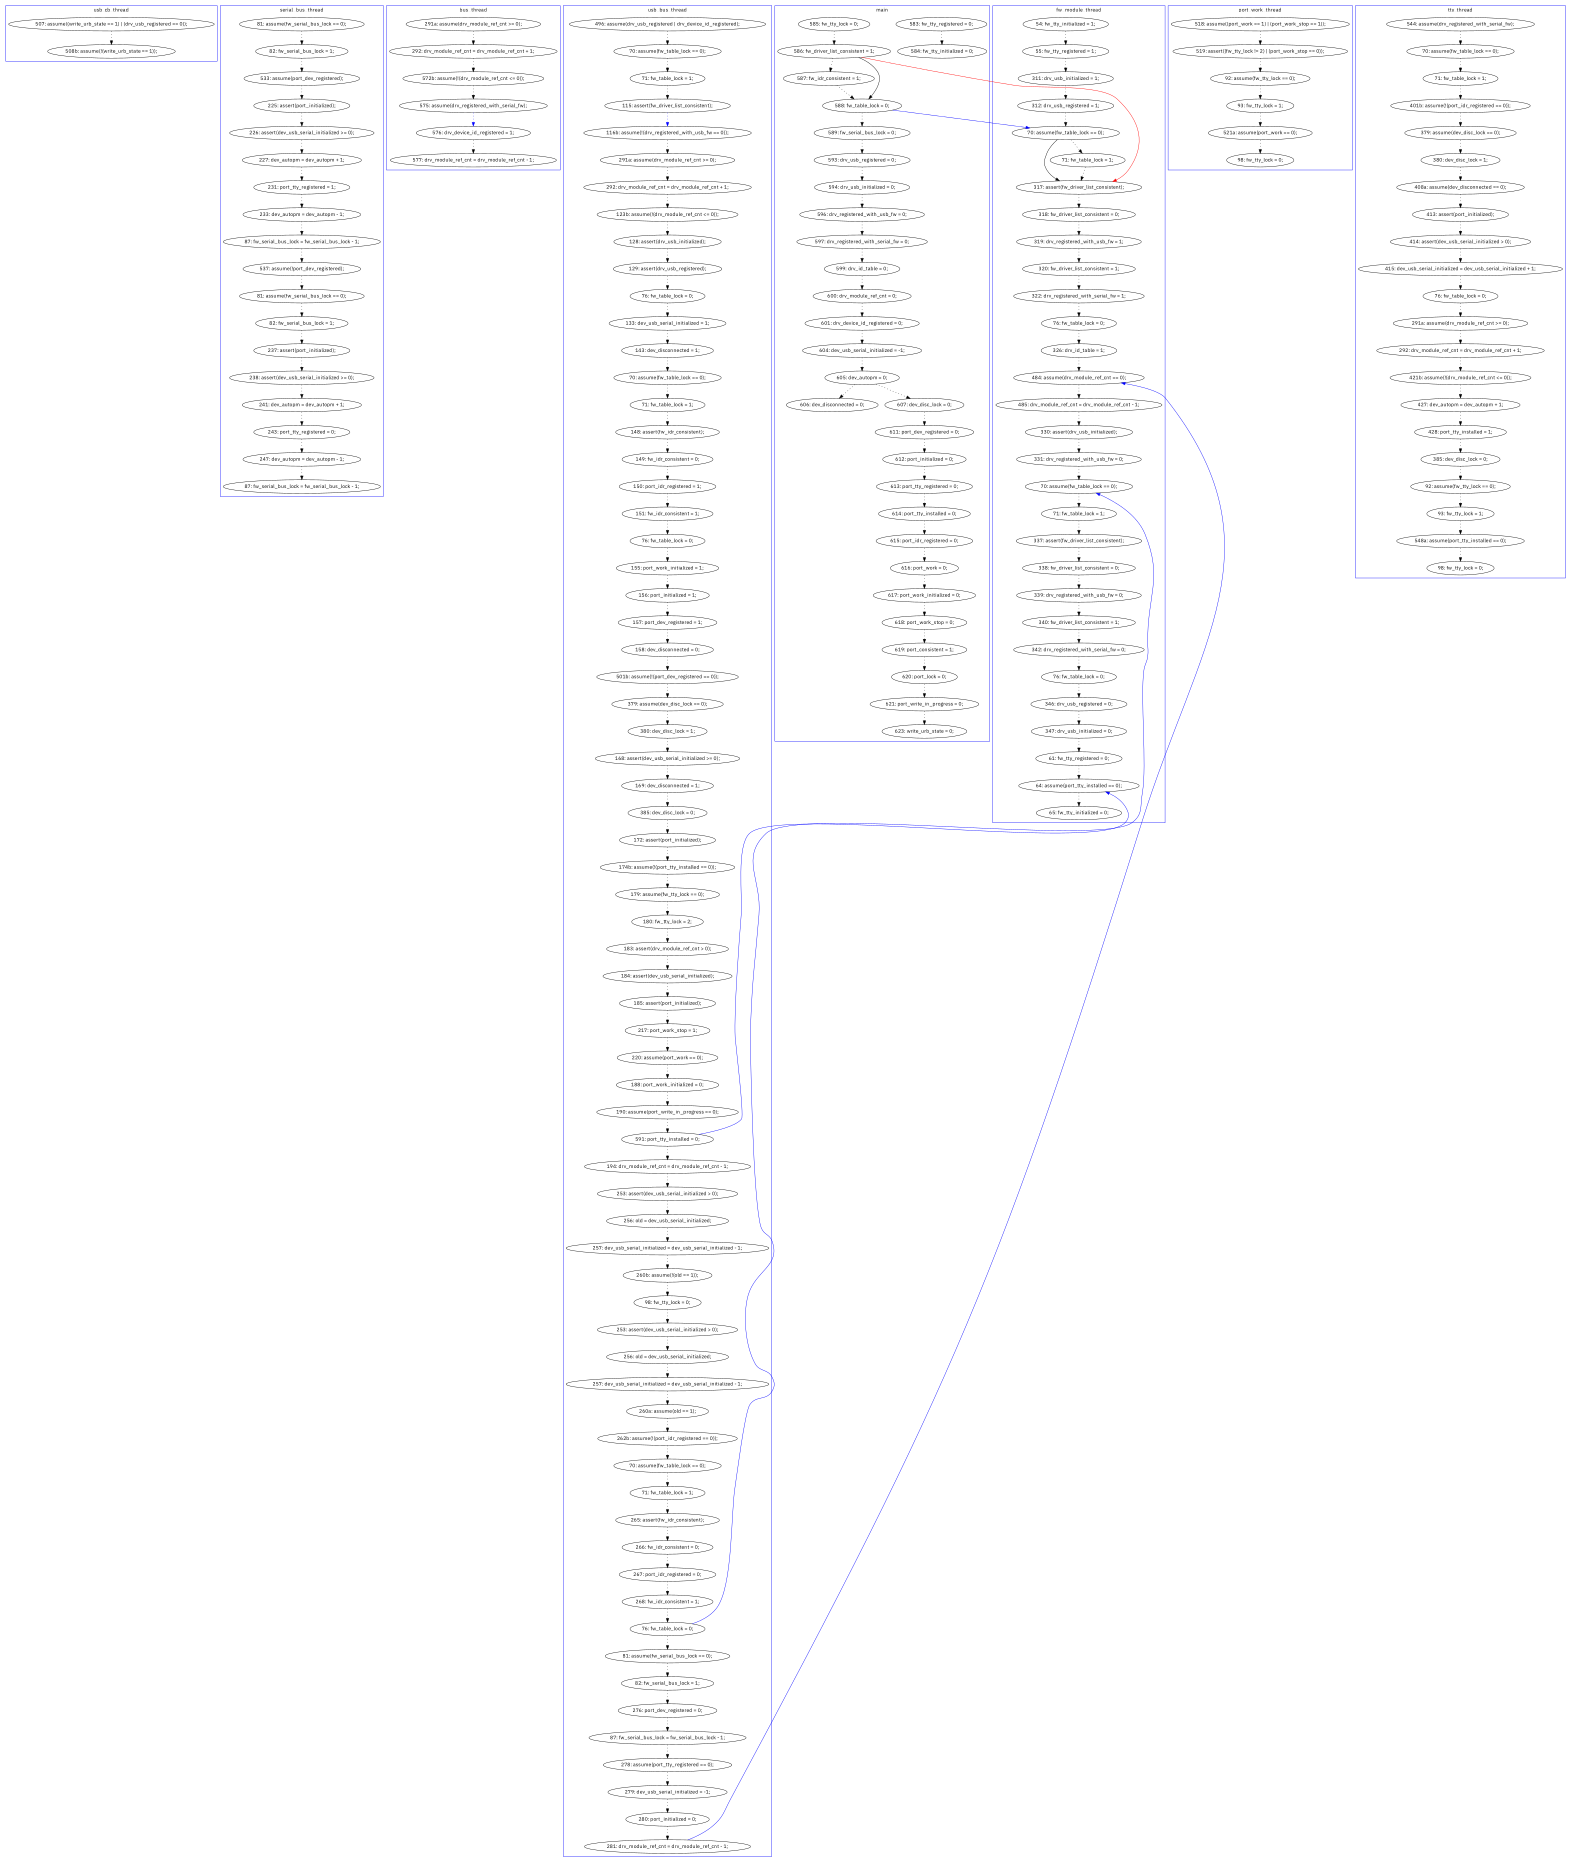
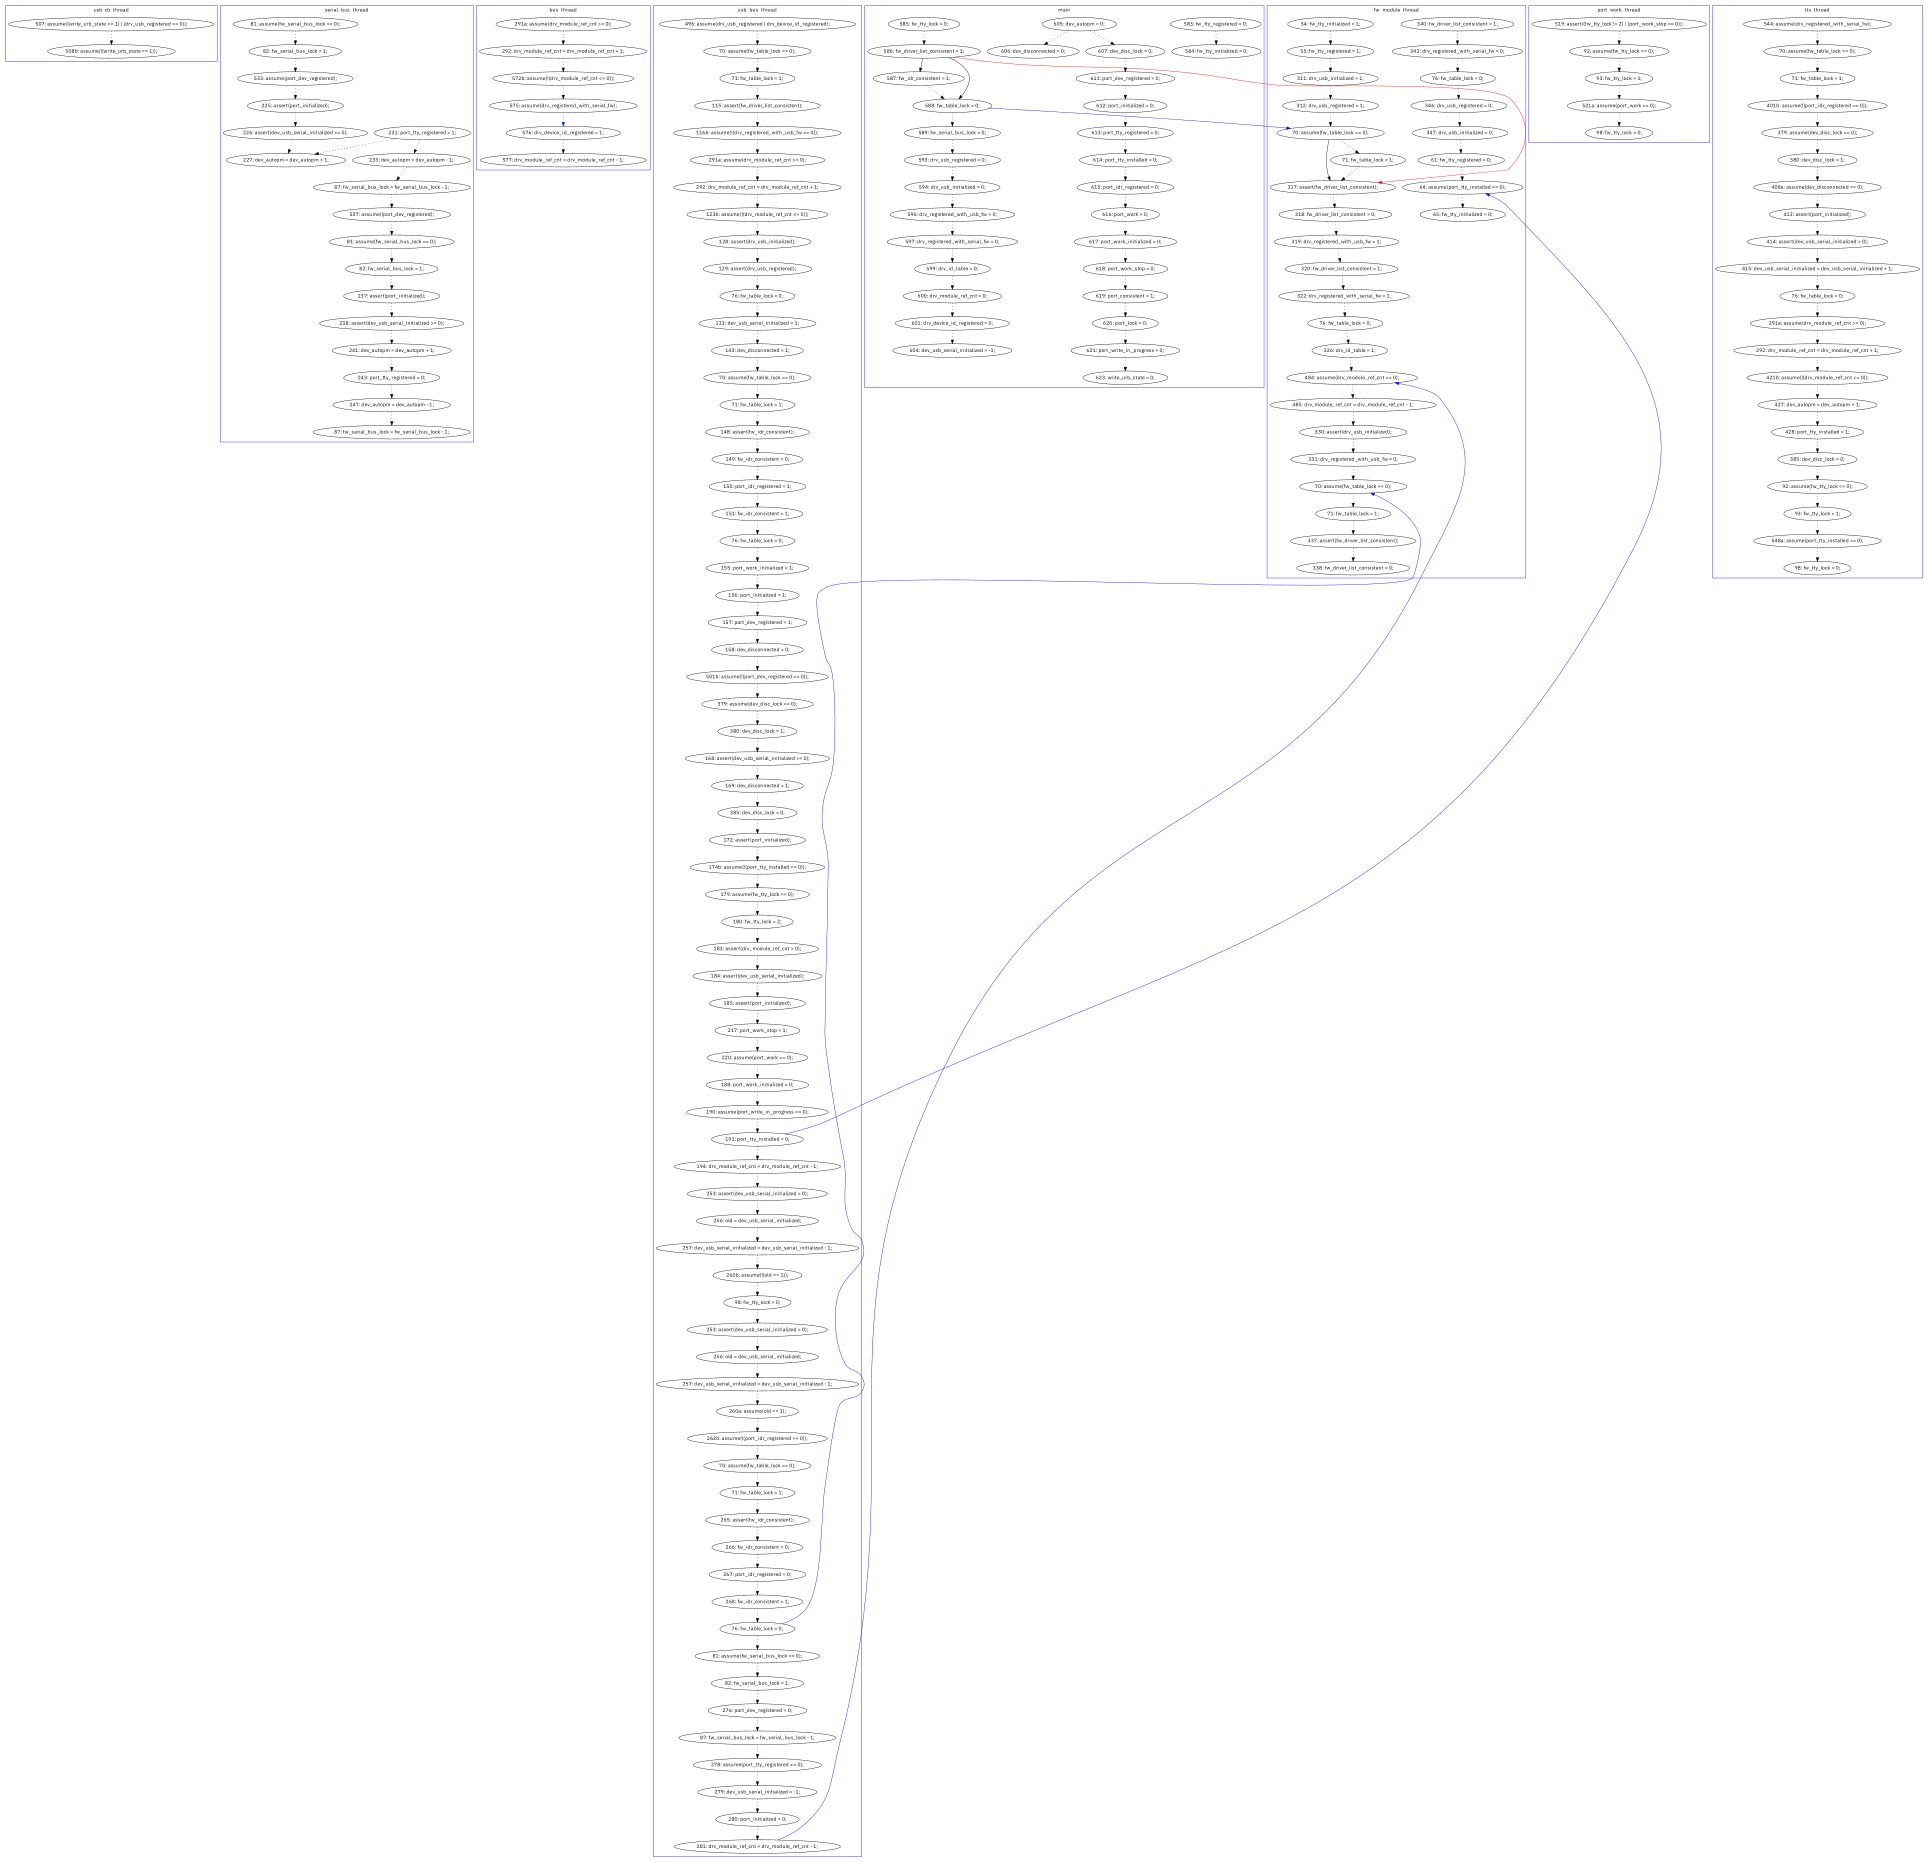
(1260, 24) -> none
(832, 63) -> (922, 63)
(668, 118) -> (757, 118)
(302, 172) -> (357, 146)
(862, 362) -> none
(1079, 595) -> none
(668, 1139) -> (757, 1139)
